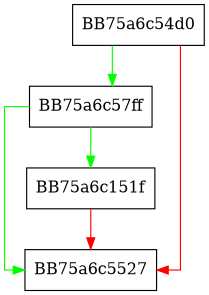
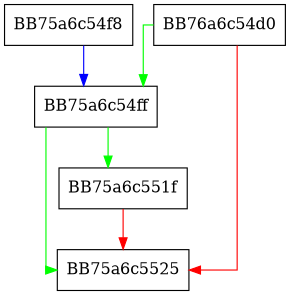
none -> (69, 25)
(138, 25) -> (220, 25)
(91, 107) -> (96, 107)
(91, 188) -> (123, 188)
(91, 270) -> (123, 270)
